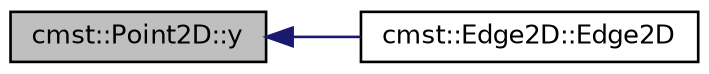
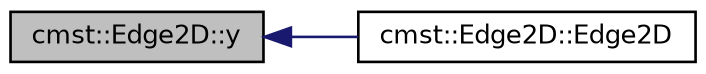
(138, 37) -> (137, 37)
